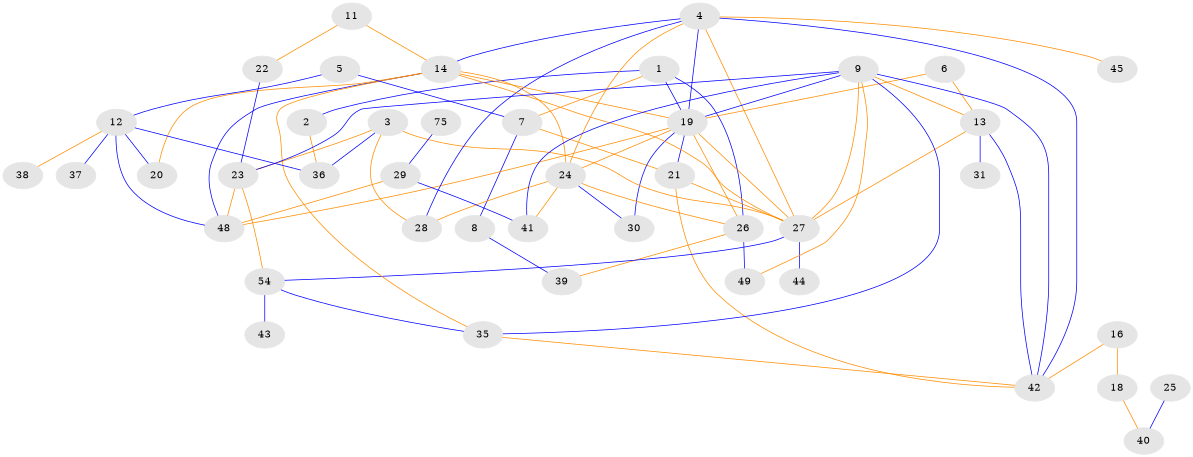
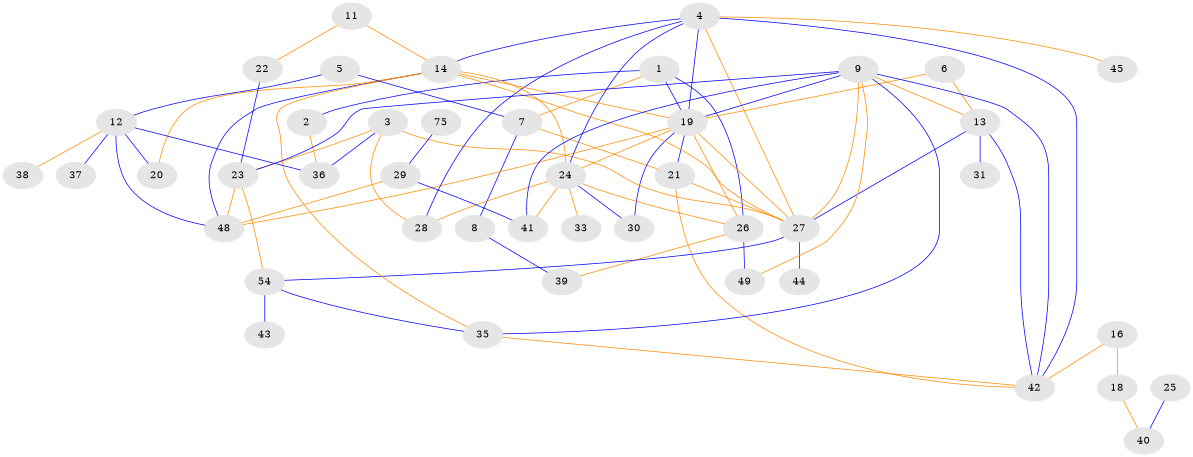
(612, 81) -> (612, 81)
(890, 176) -> (890, 176)
none -> (581, 229)
